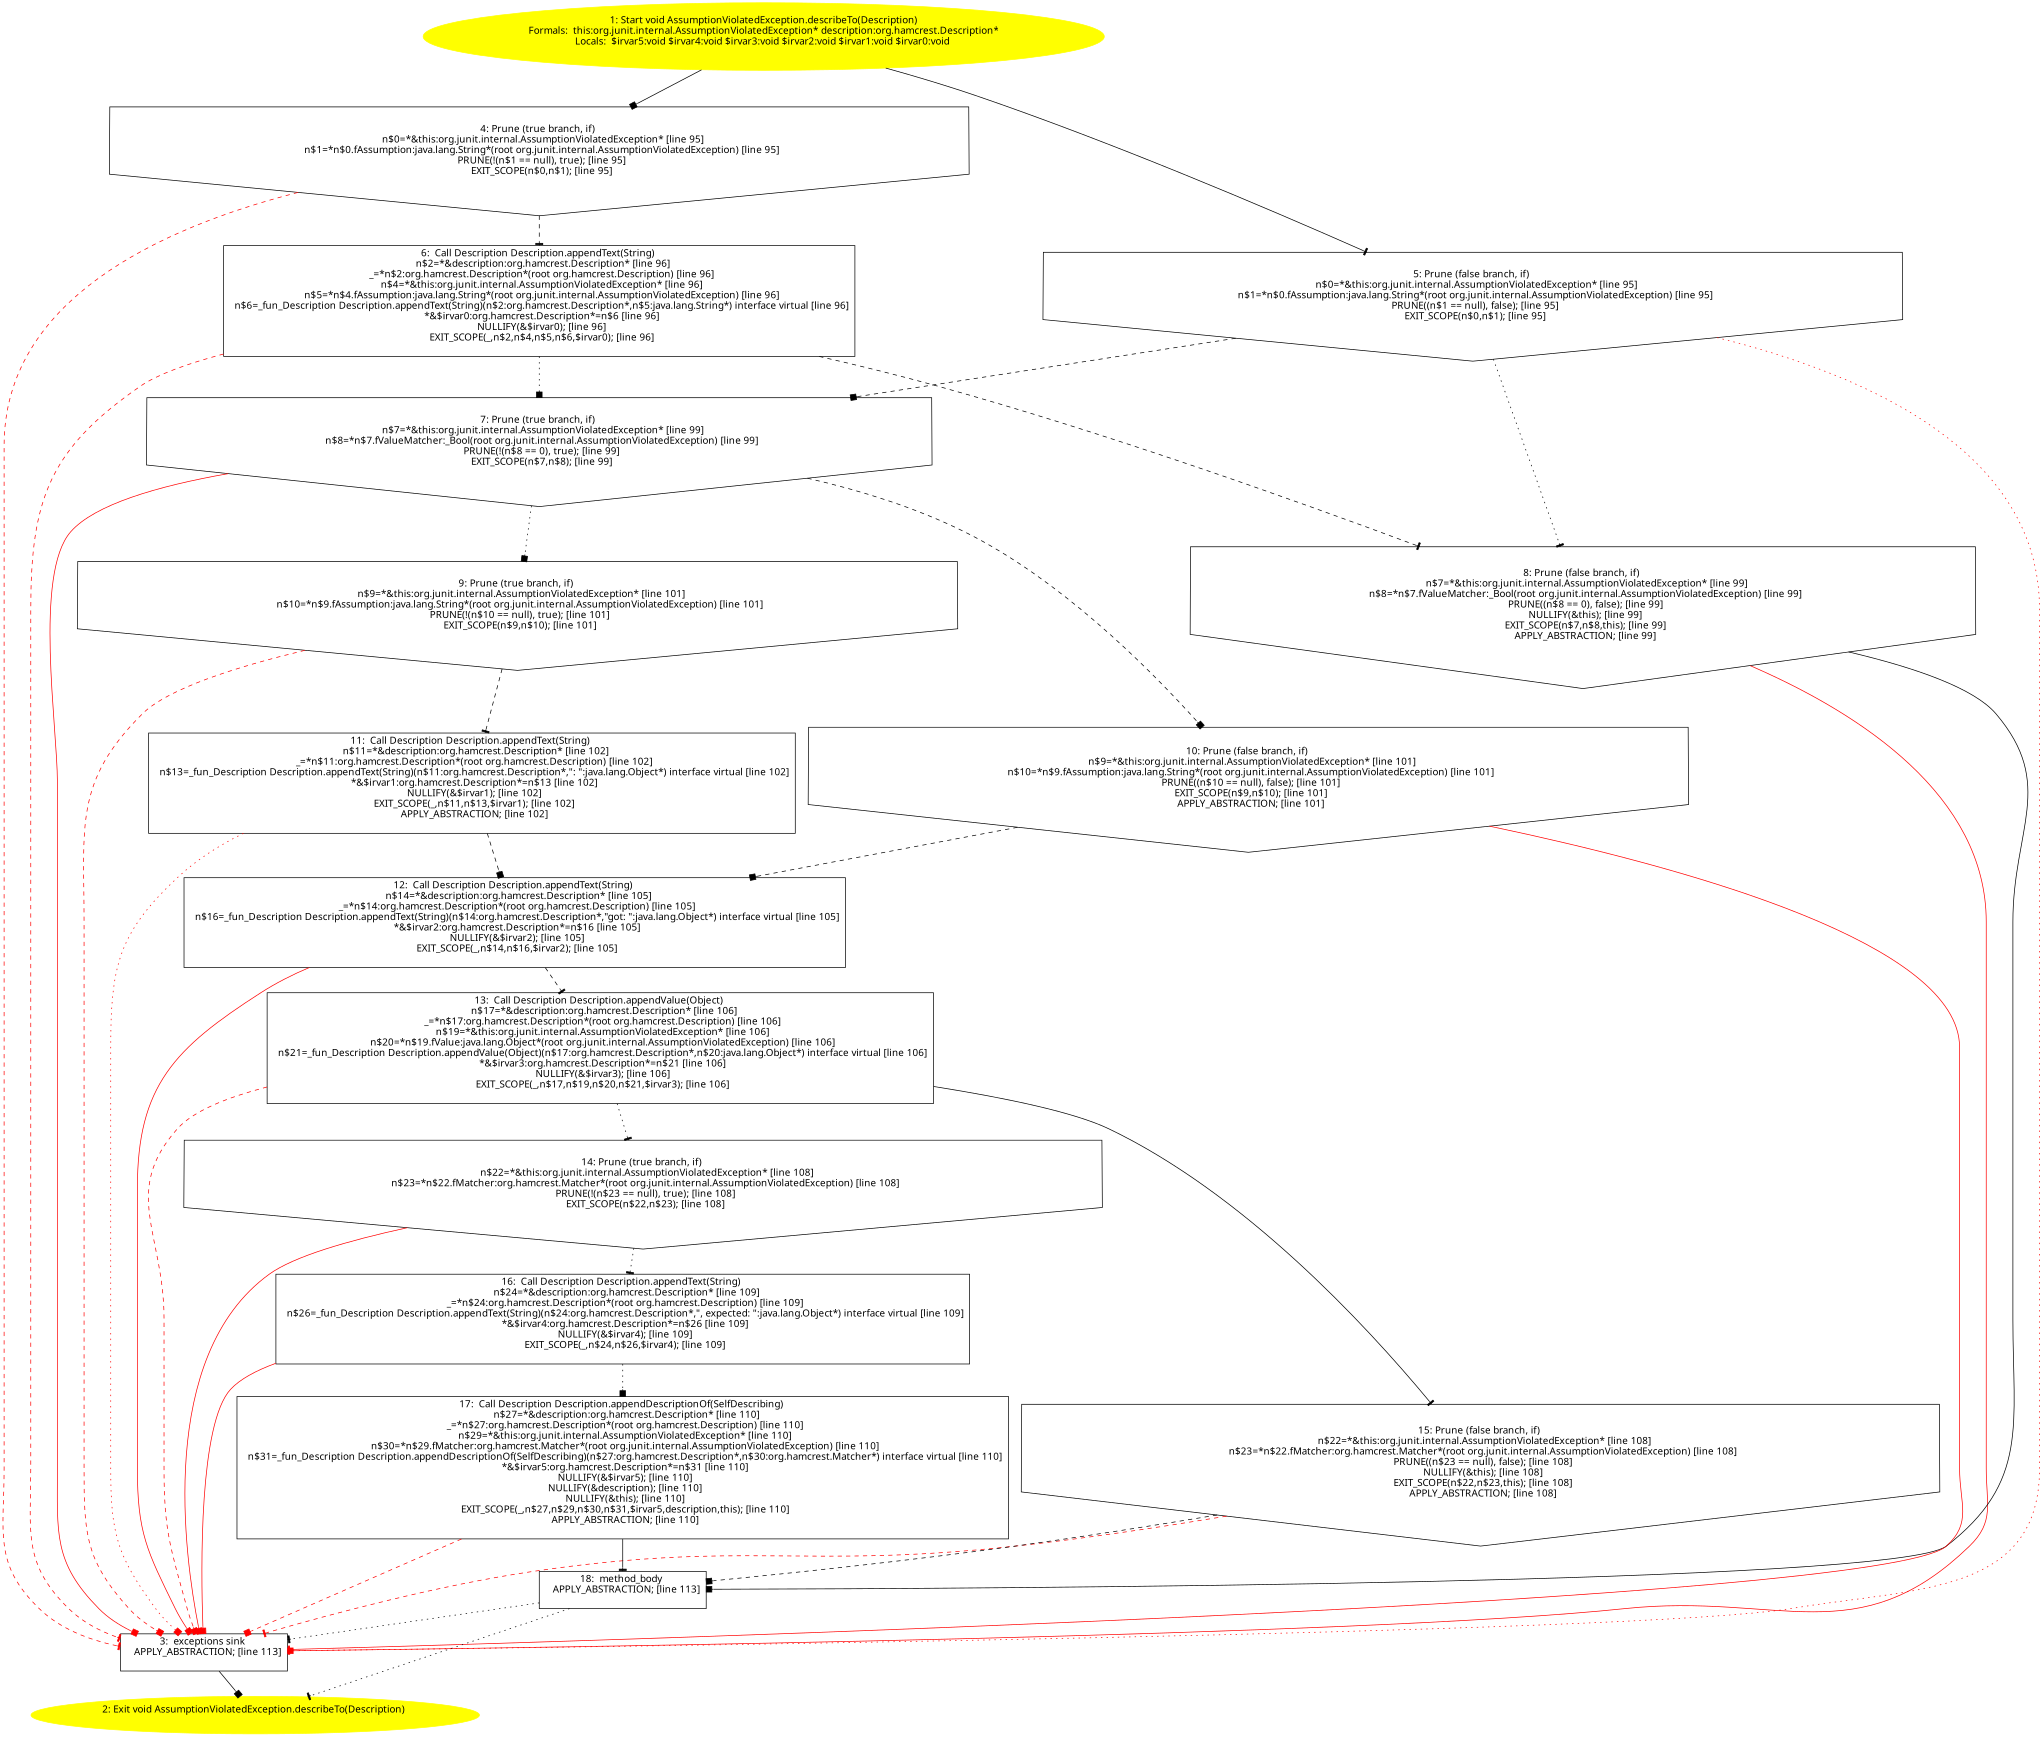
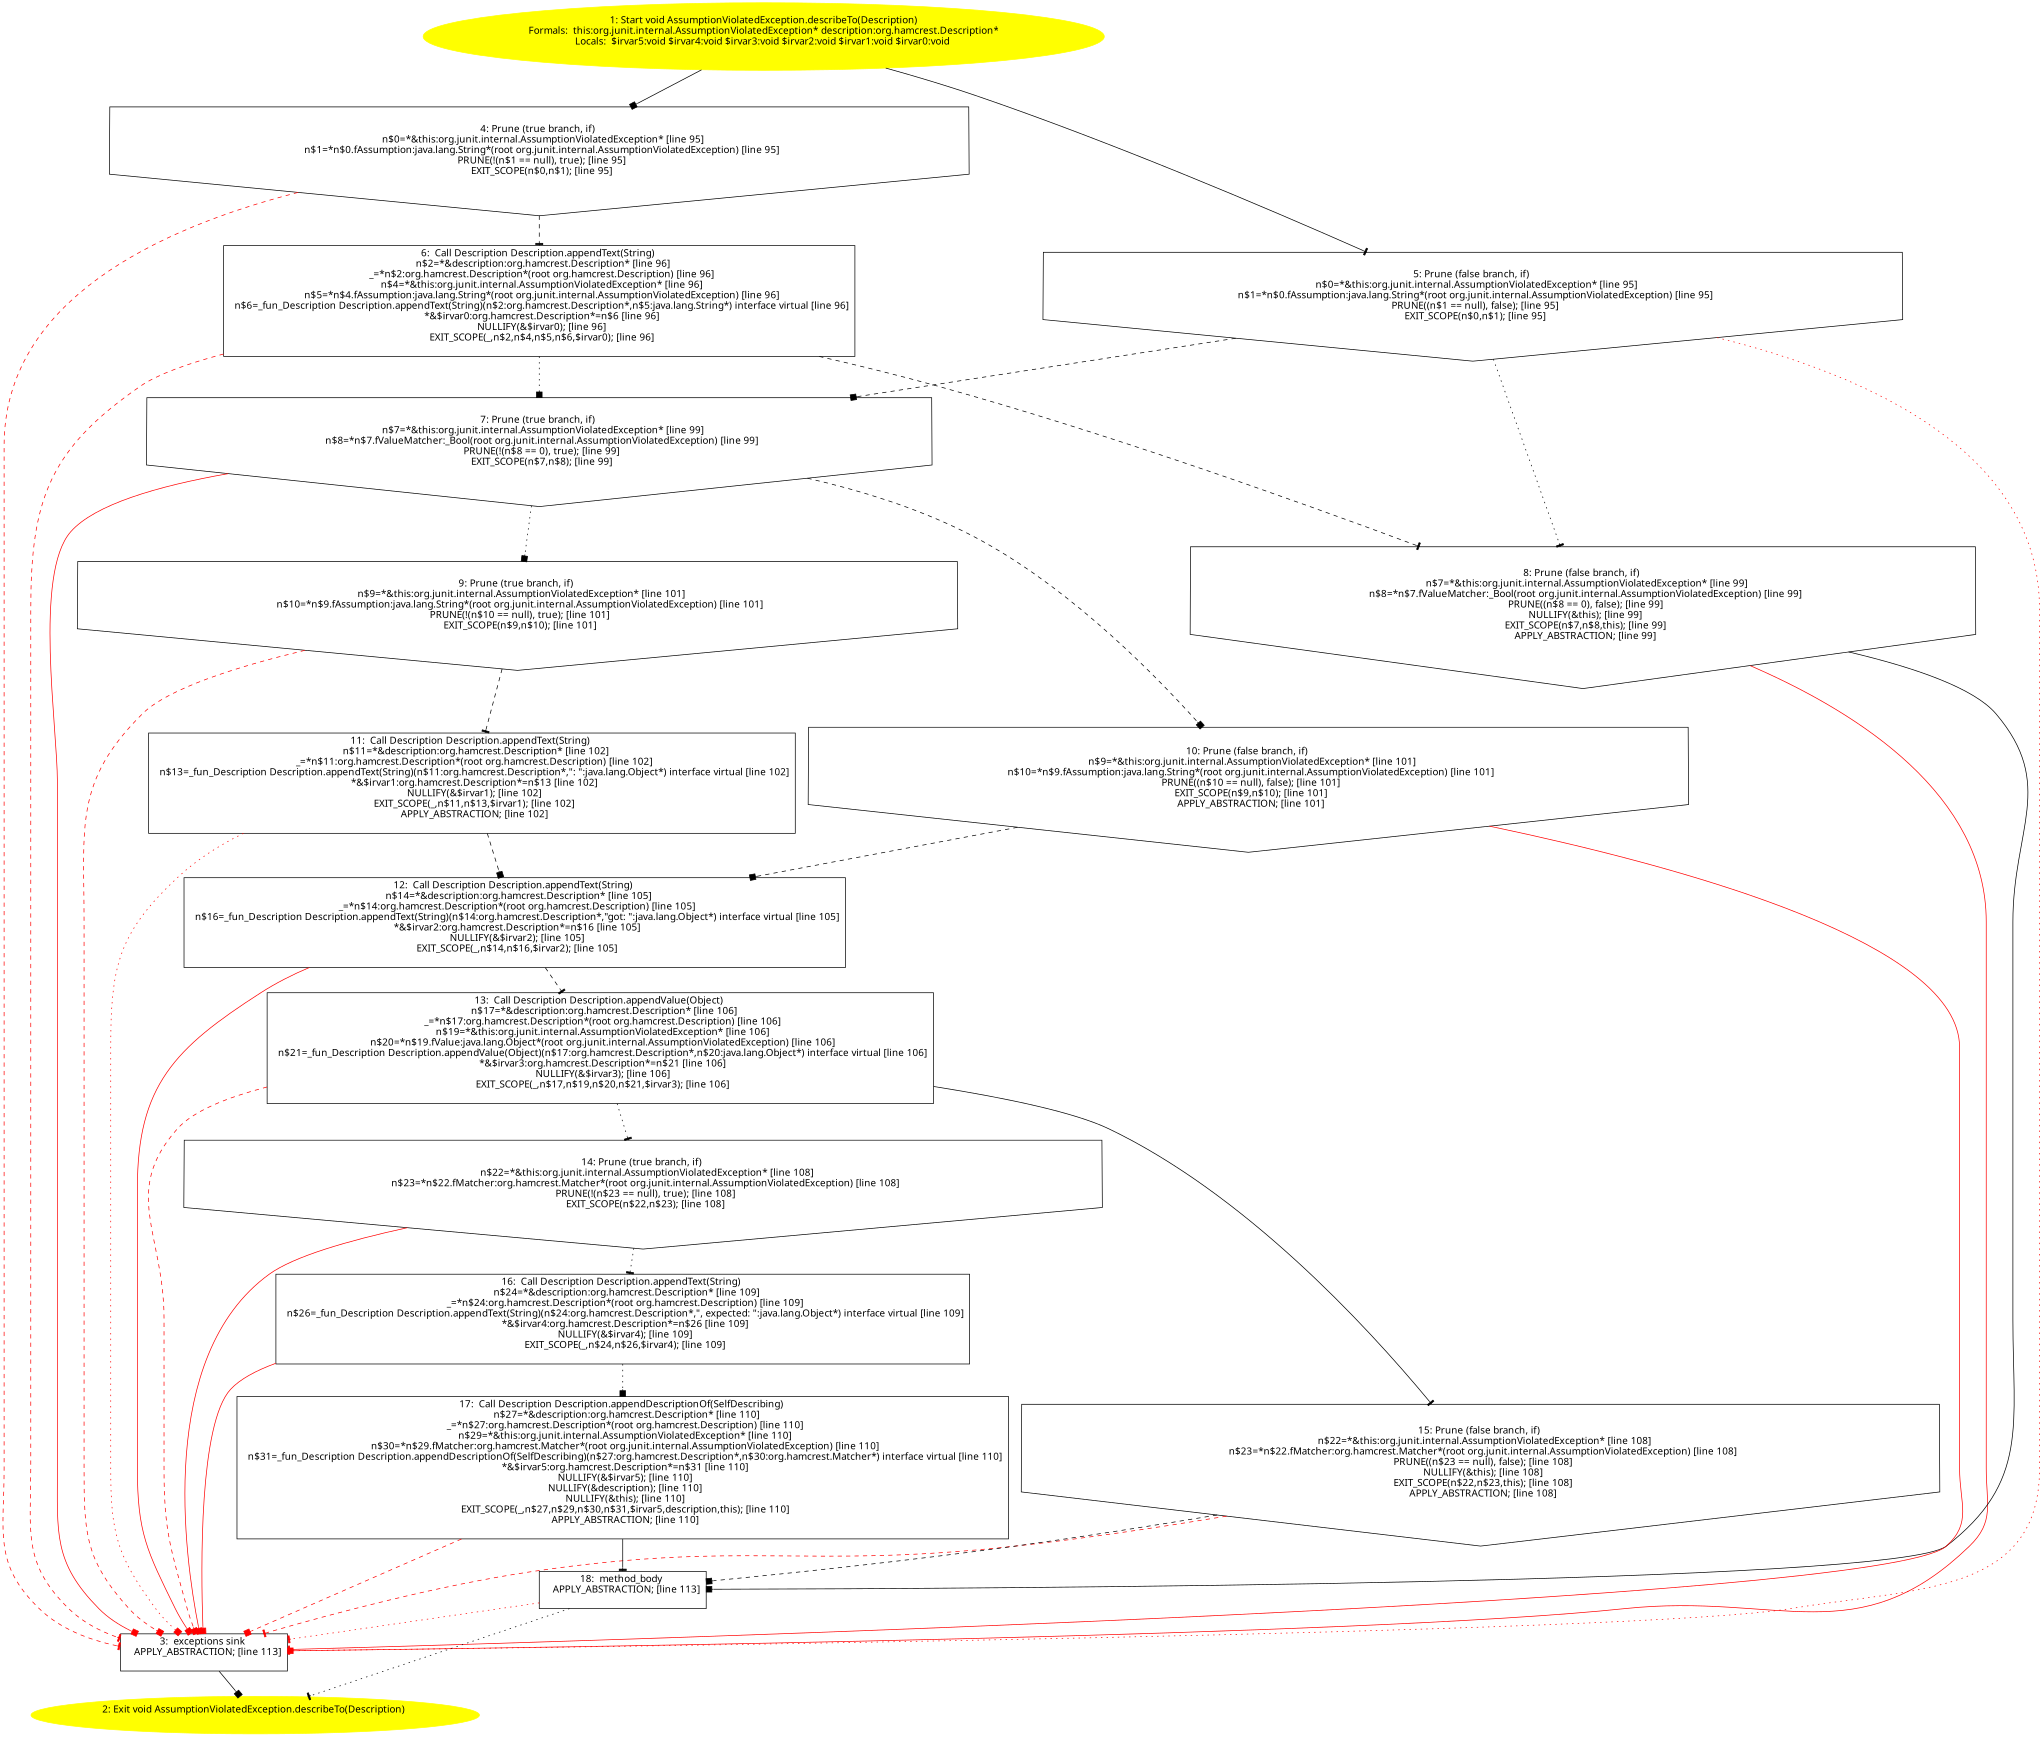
(415, 1621) -> (415, 1621)
